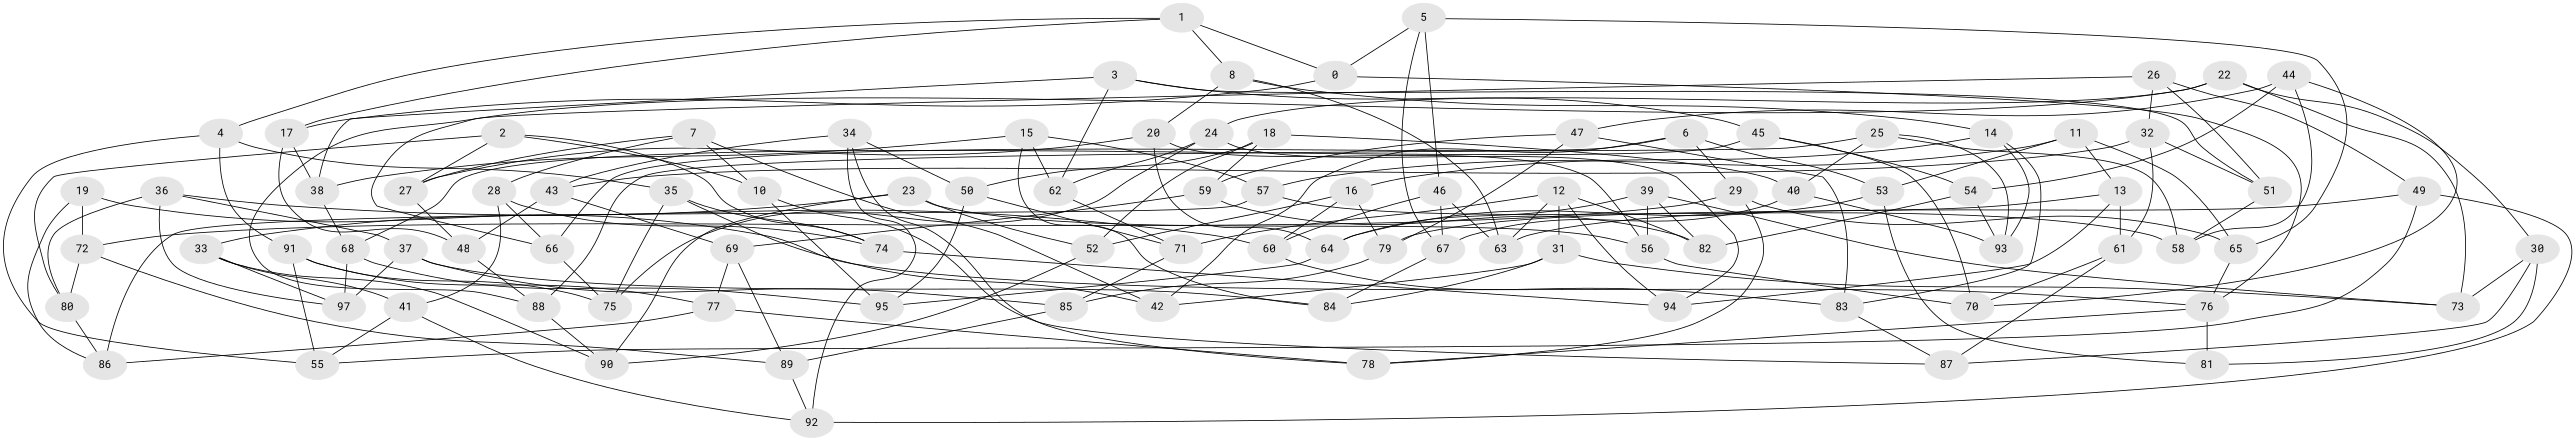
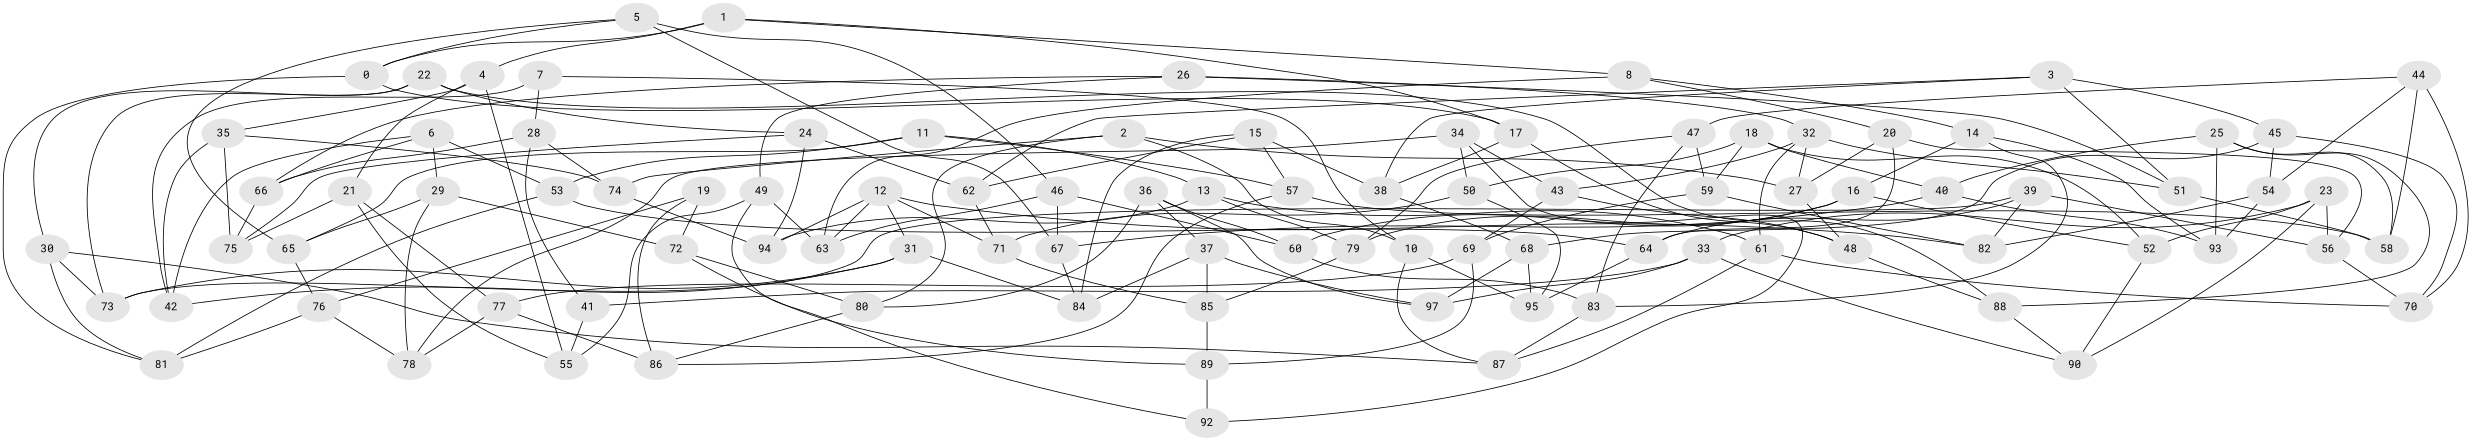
(2192, 118) -> (29, 124)
(553, 152) -> (1803, 162)
(290, 249) -> (350, 191)
(601, 386) -> none
